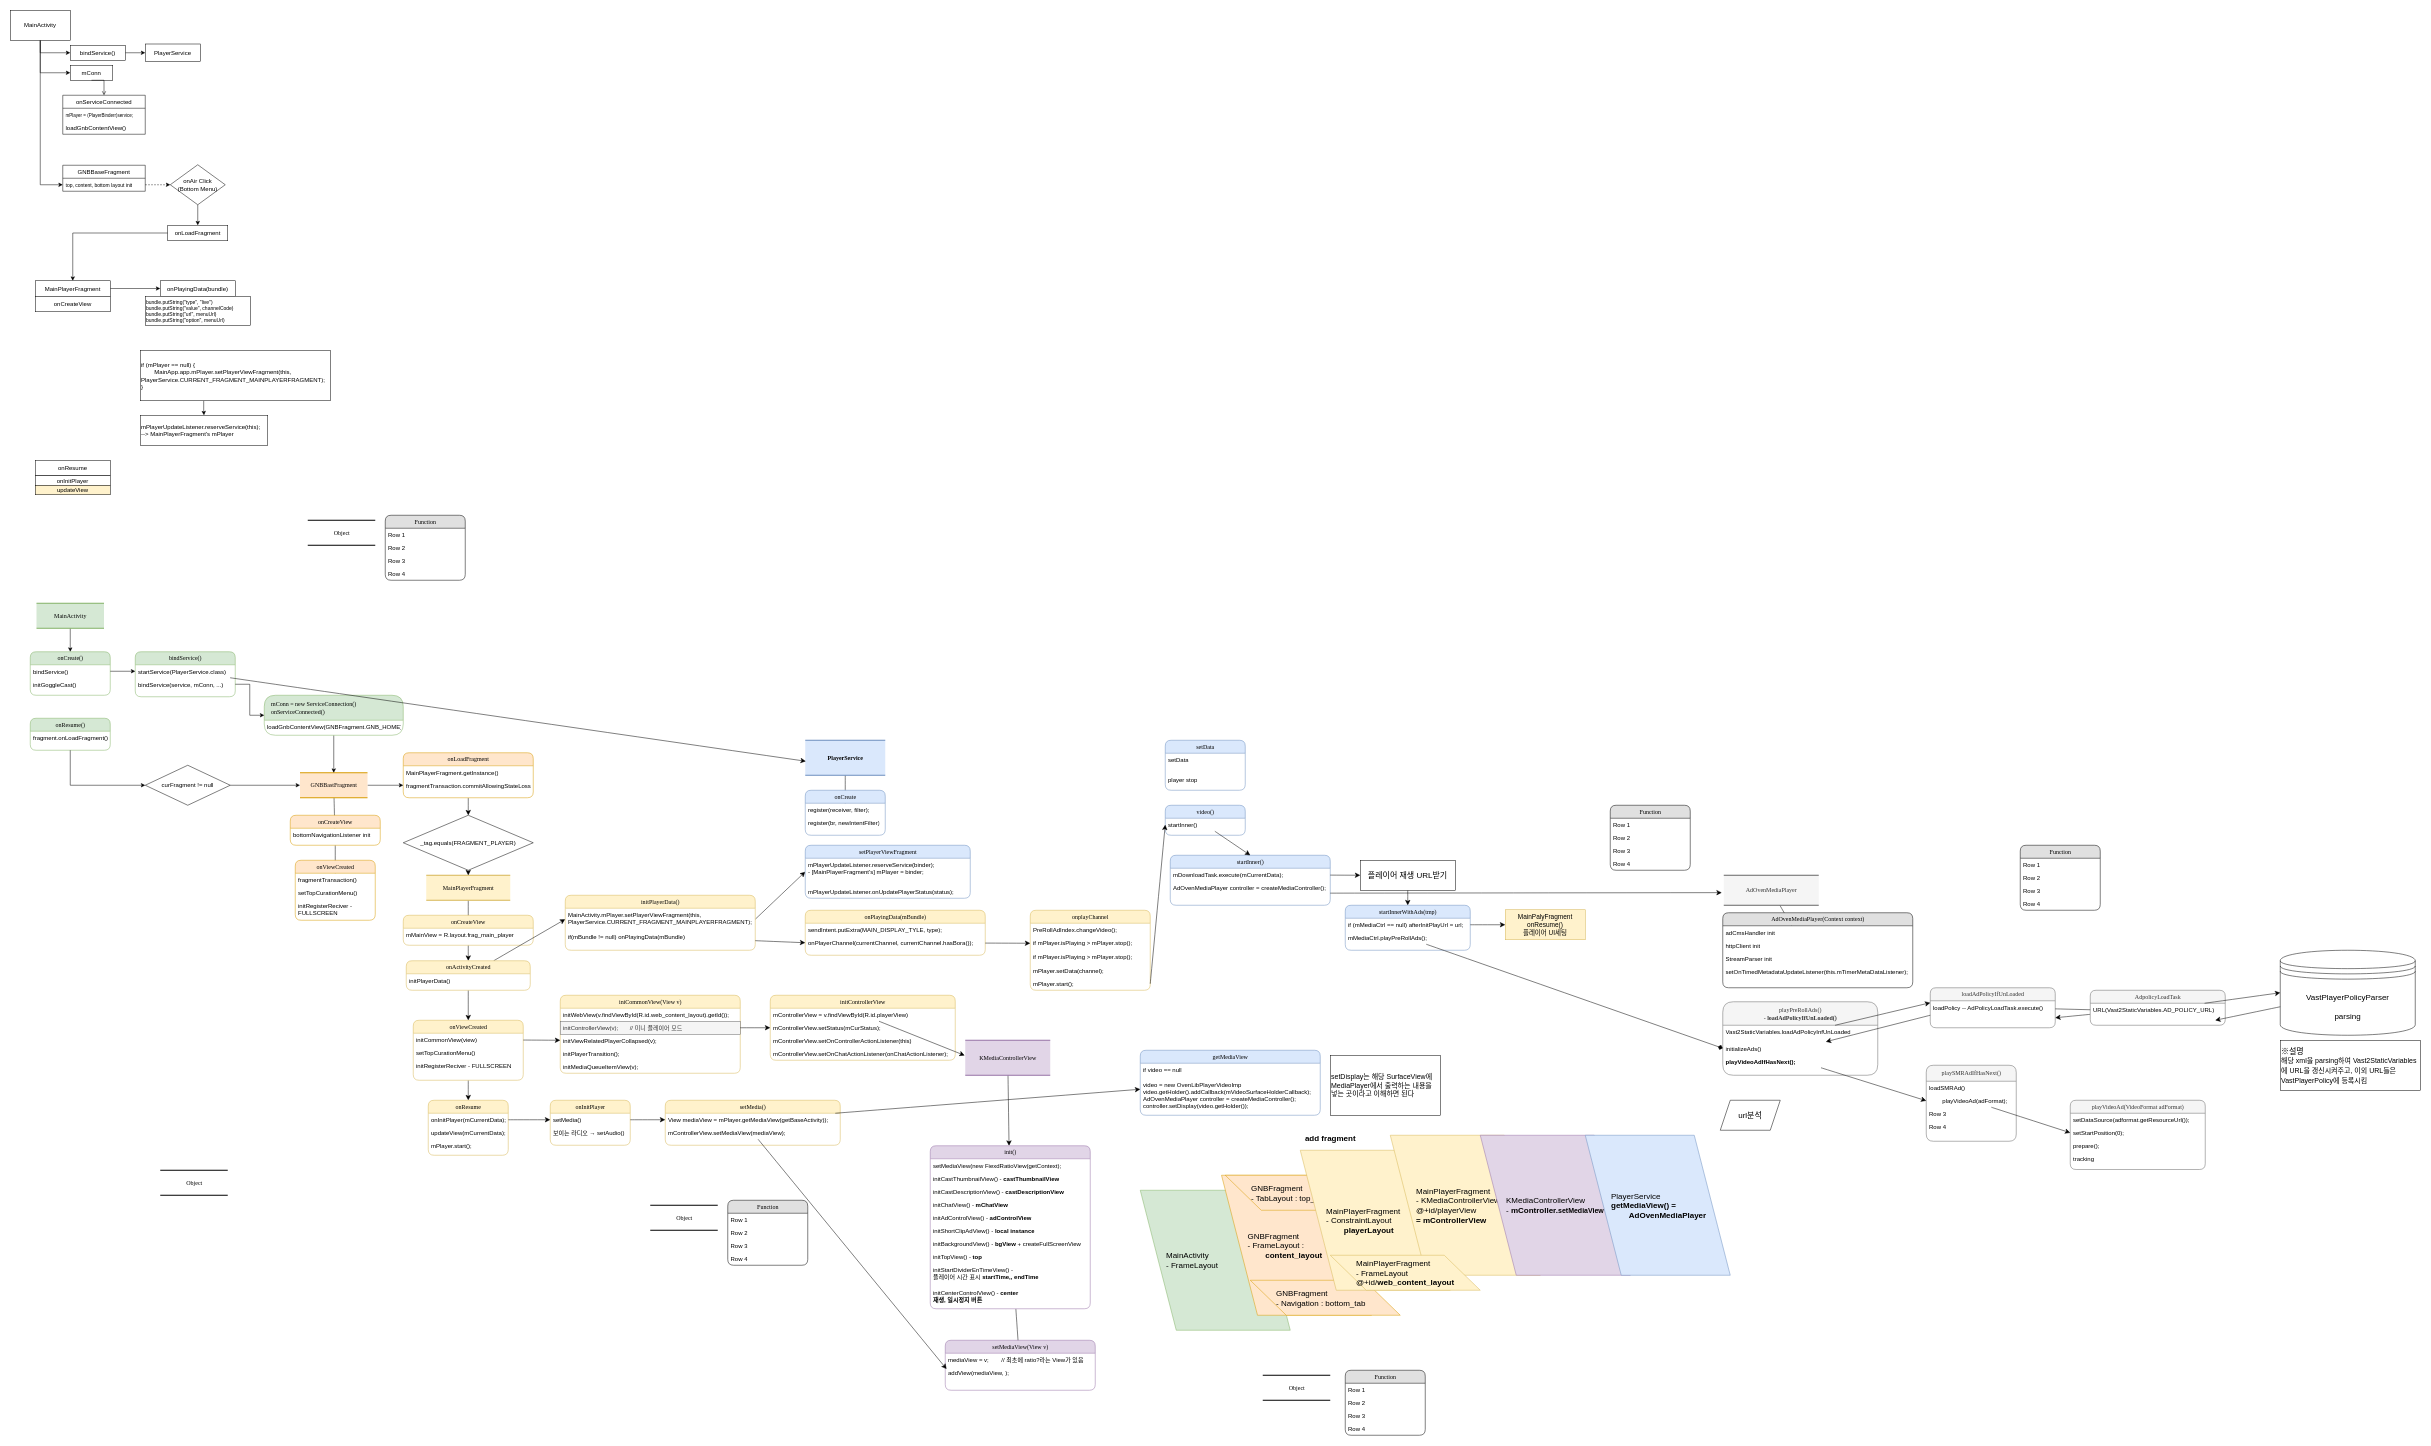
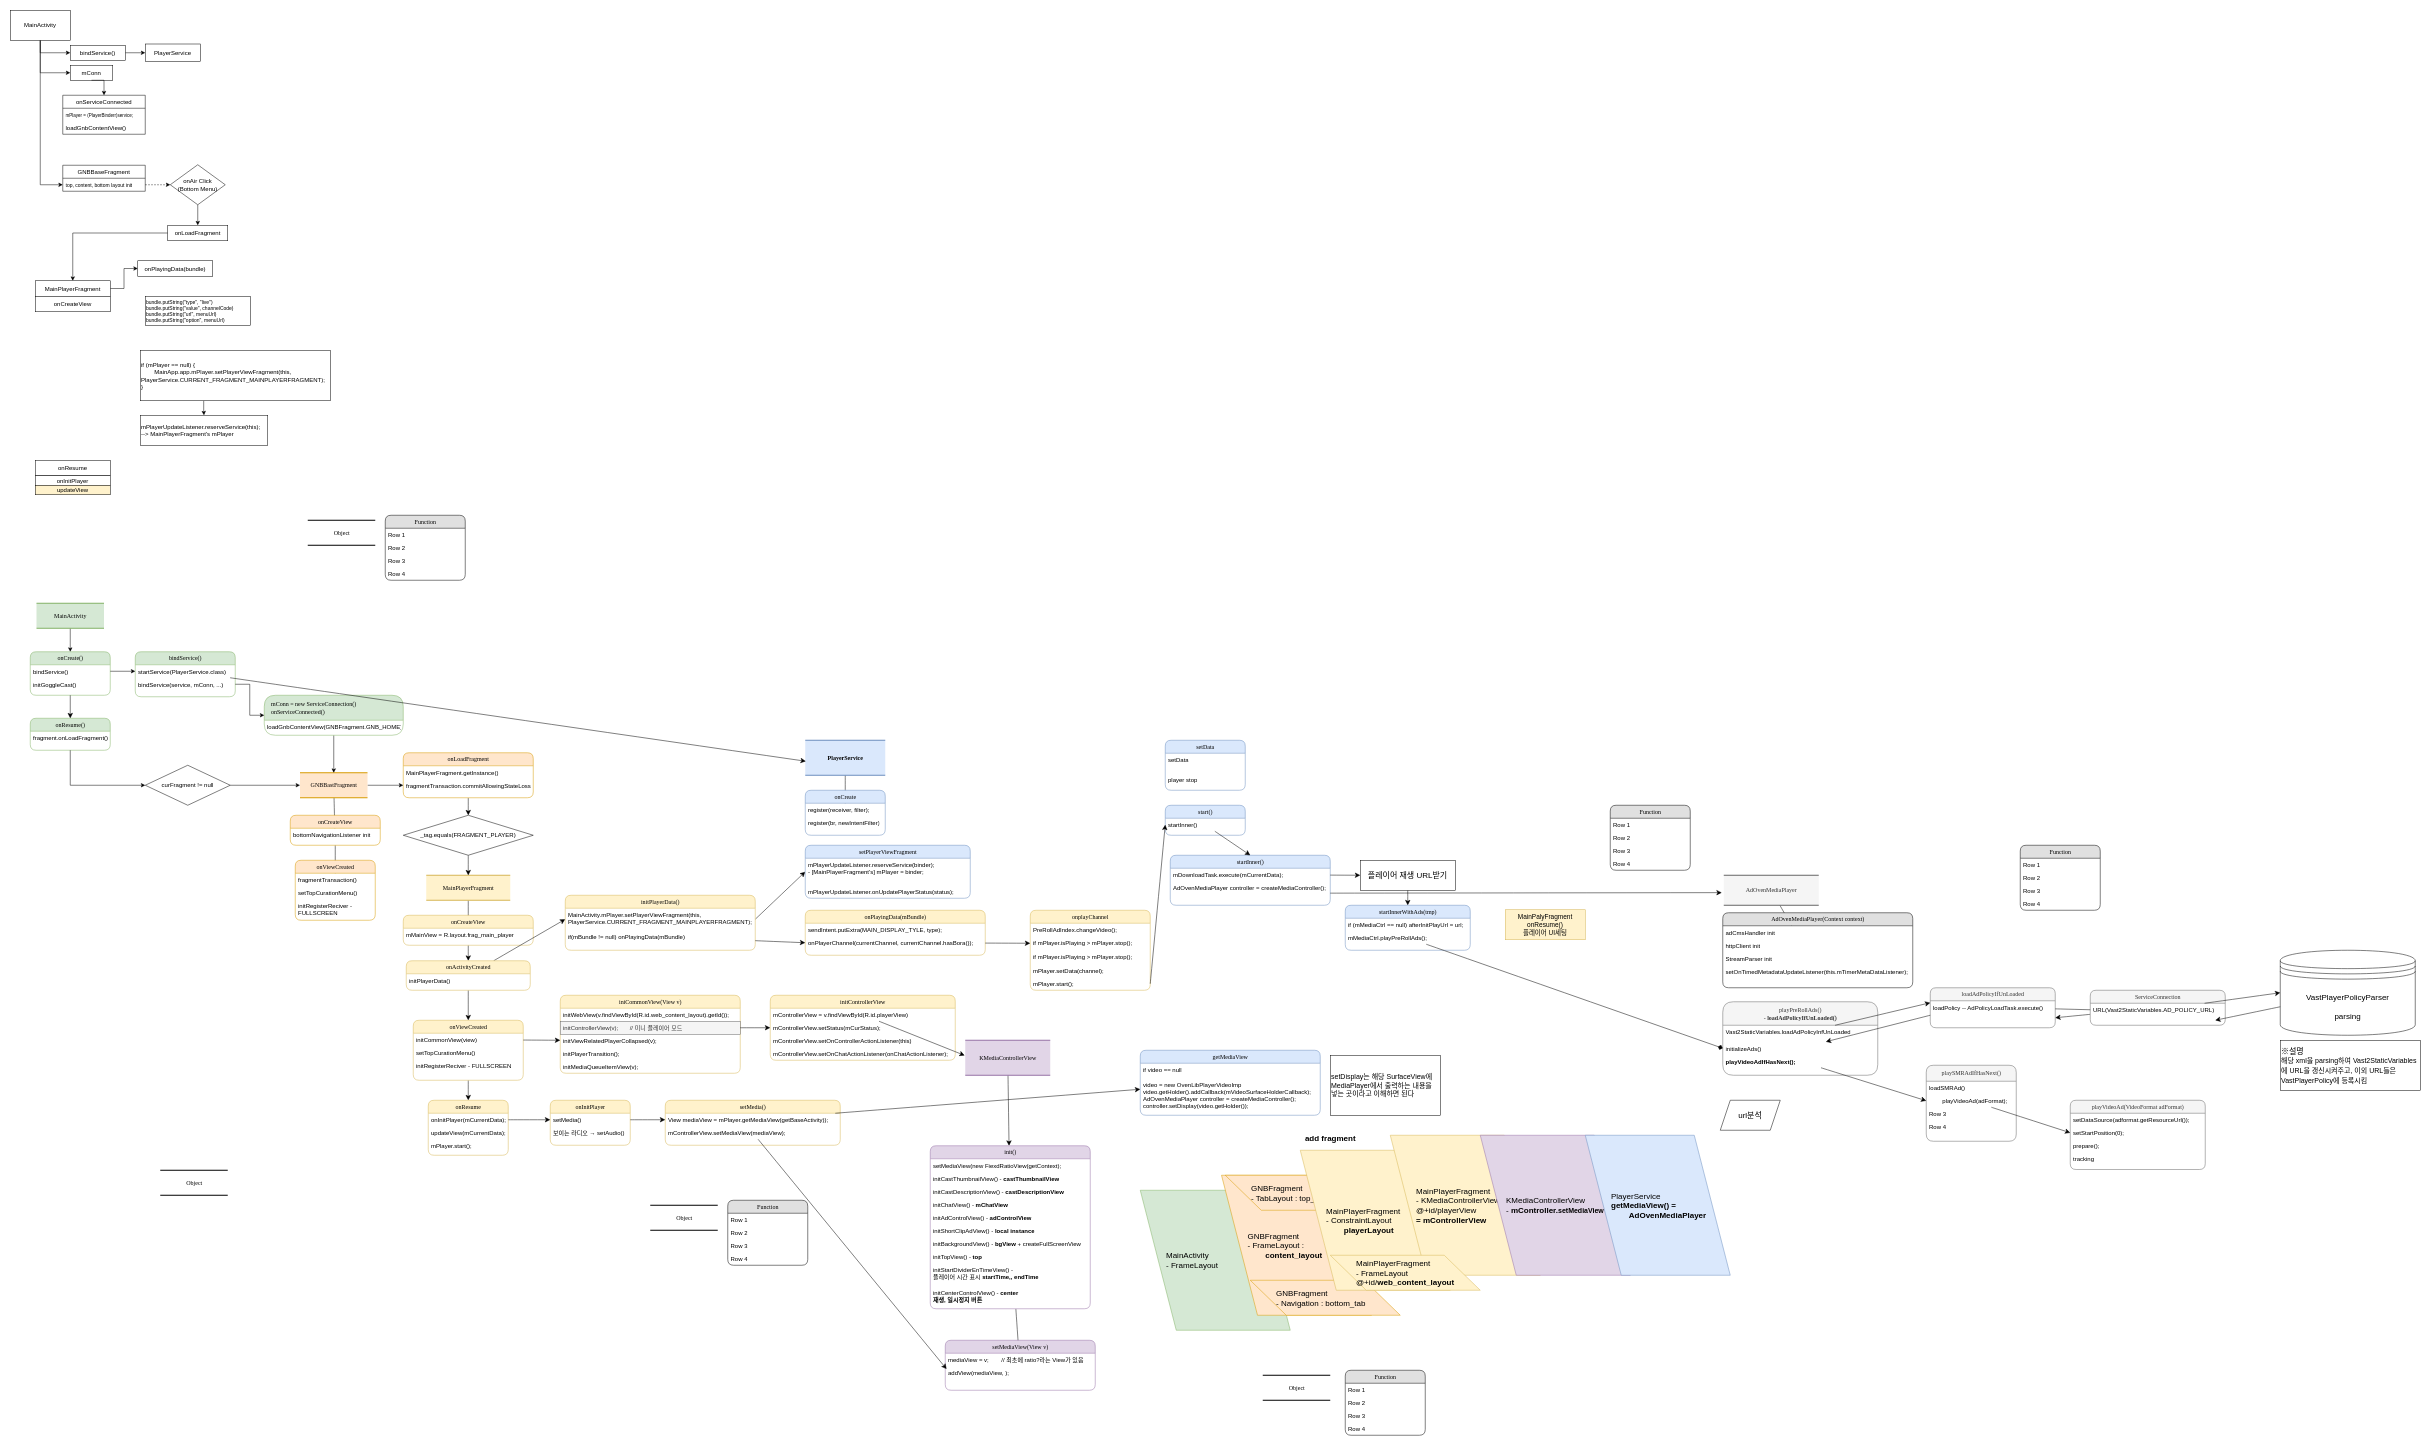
(104, 91) -> (104, 90)
(198, 289) -> (175, 269)
none -> (70, 712)
(1206, 812) -> (1206, 812)
(468, 843) -> (468, 835)
(1499, 925) -> none
(2158, 997) -> (2158, 997)
